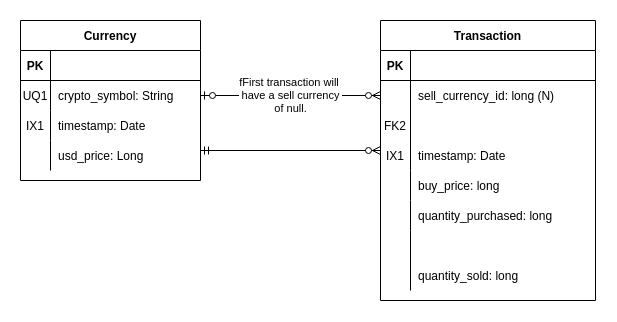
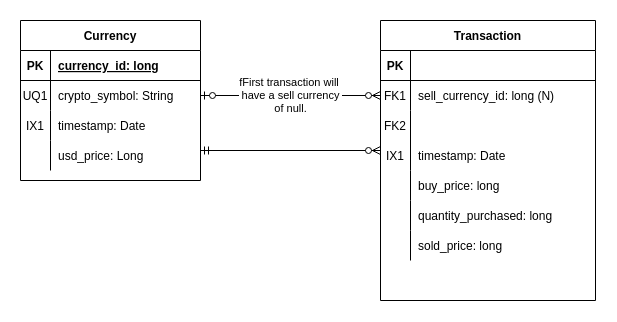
none -> (126, 66)
none -> (396, 96)
none -> (503, 246)
(503, 276) -> none
